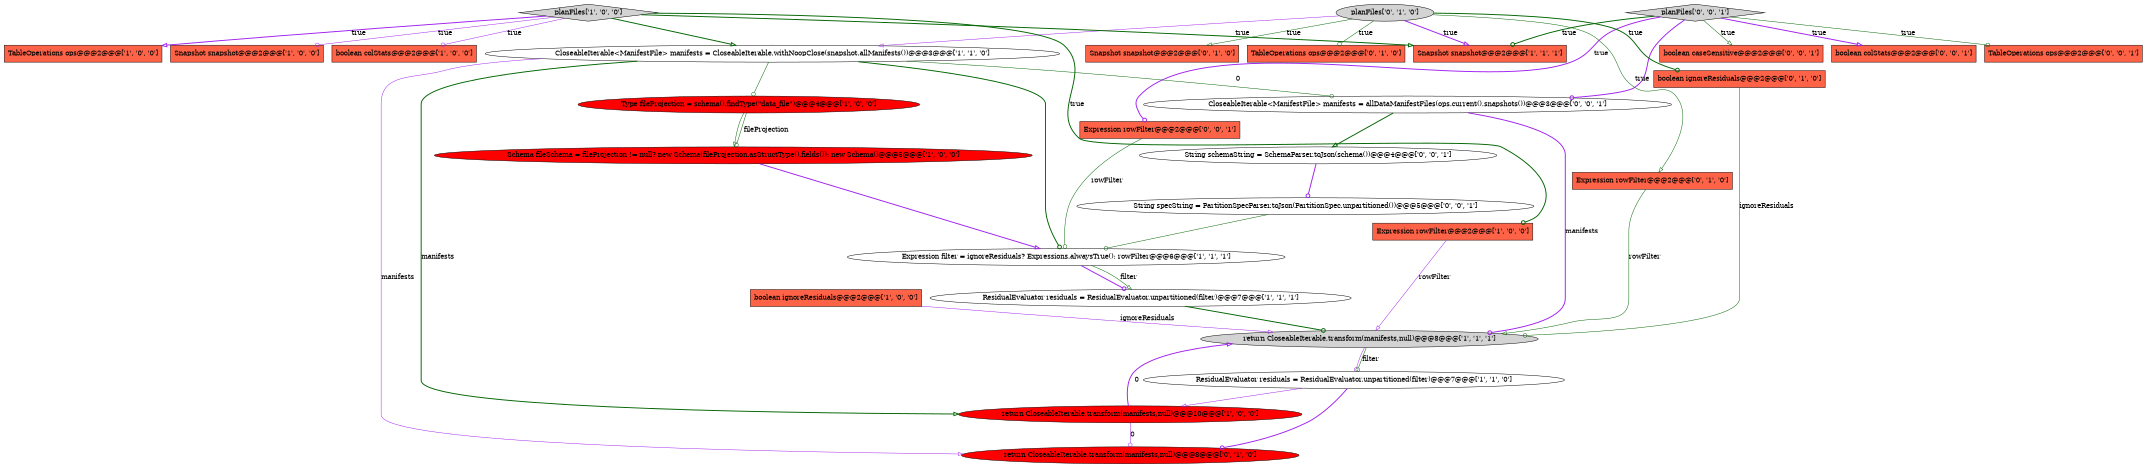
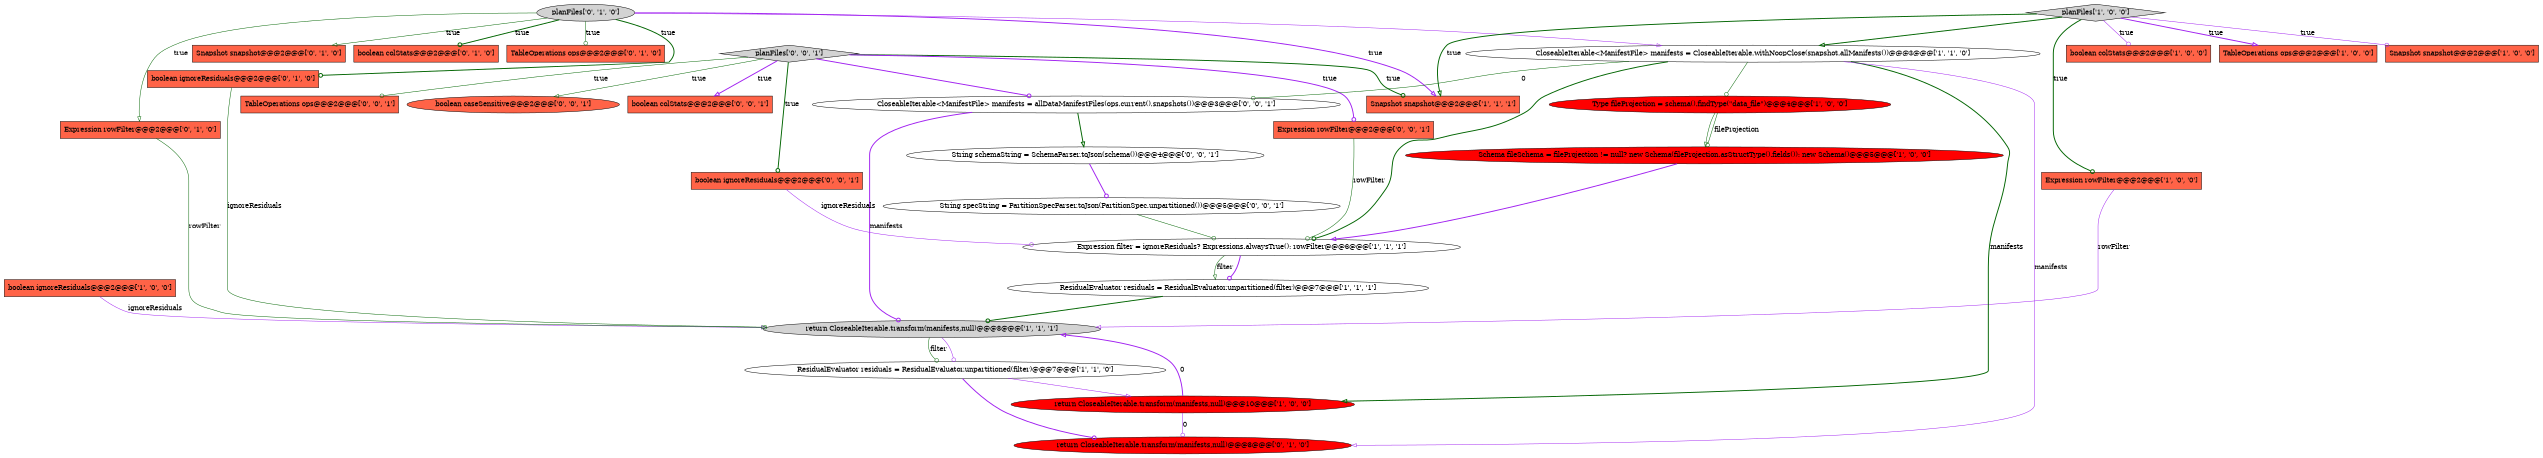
none -> (426, 54)
(1741, 54) -> (513, 105)
none -> (777, 181)
